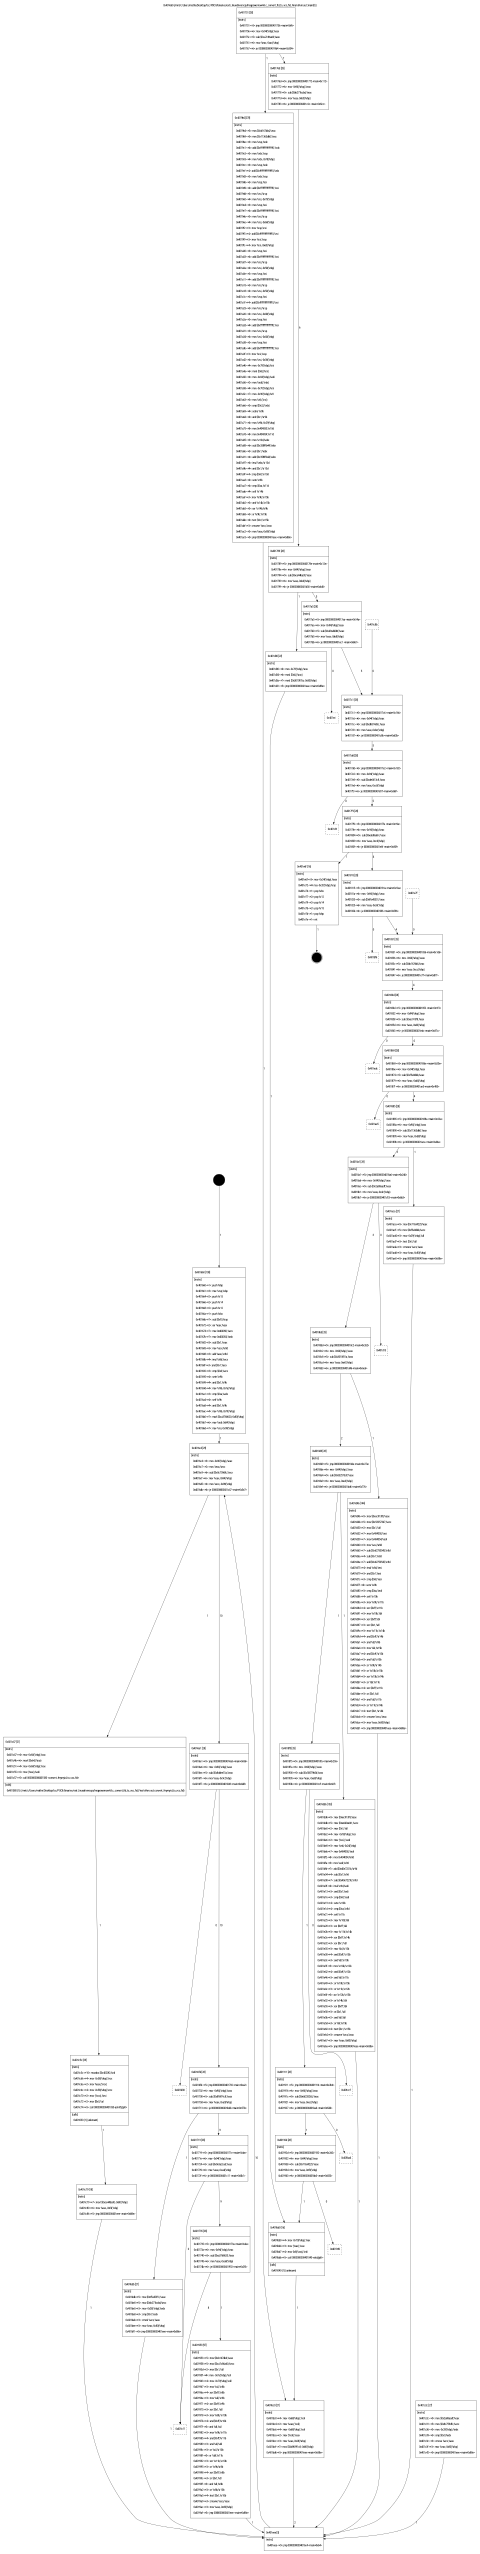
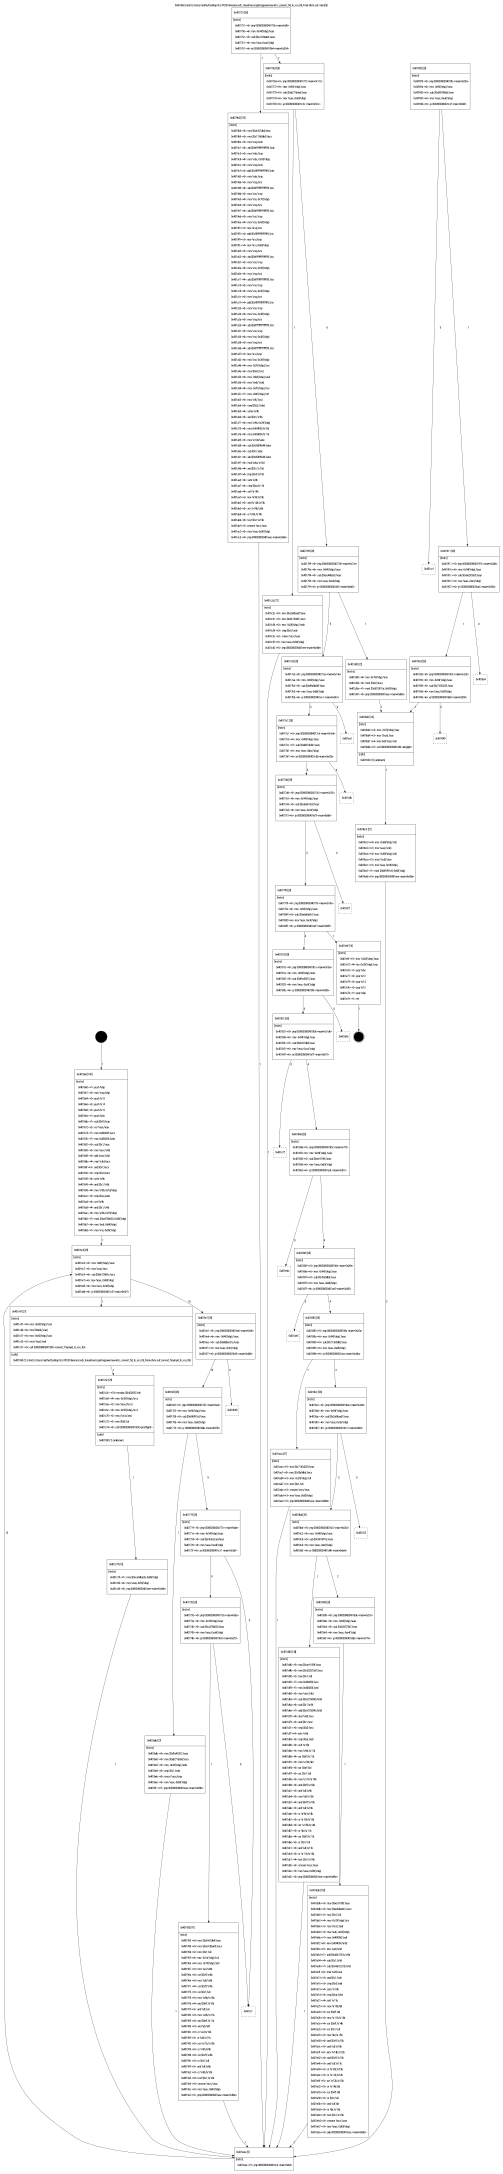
none -> (292, 352)
(372, 661) -> (338, 776)
(412, 916) -> (282, 1102)
(263, 1472) -> (260, 1344)
(325, 1617) -> none
